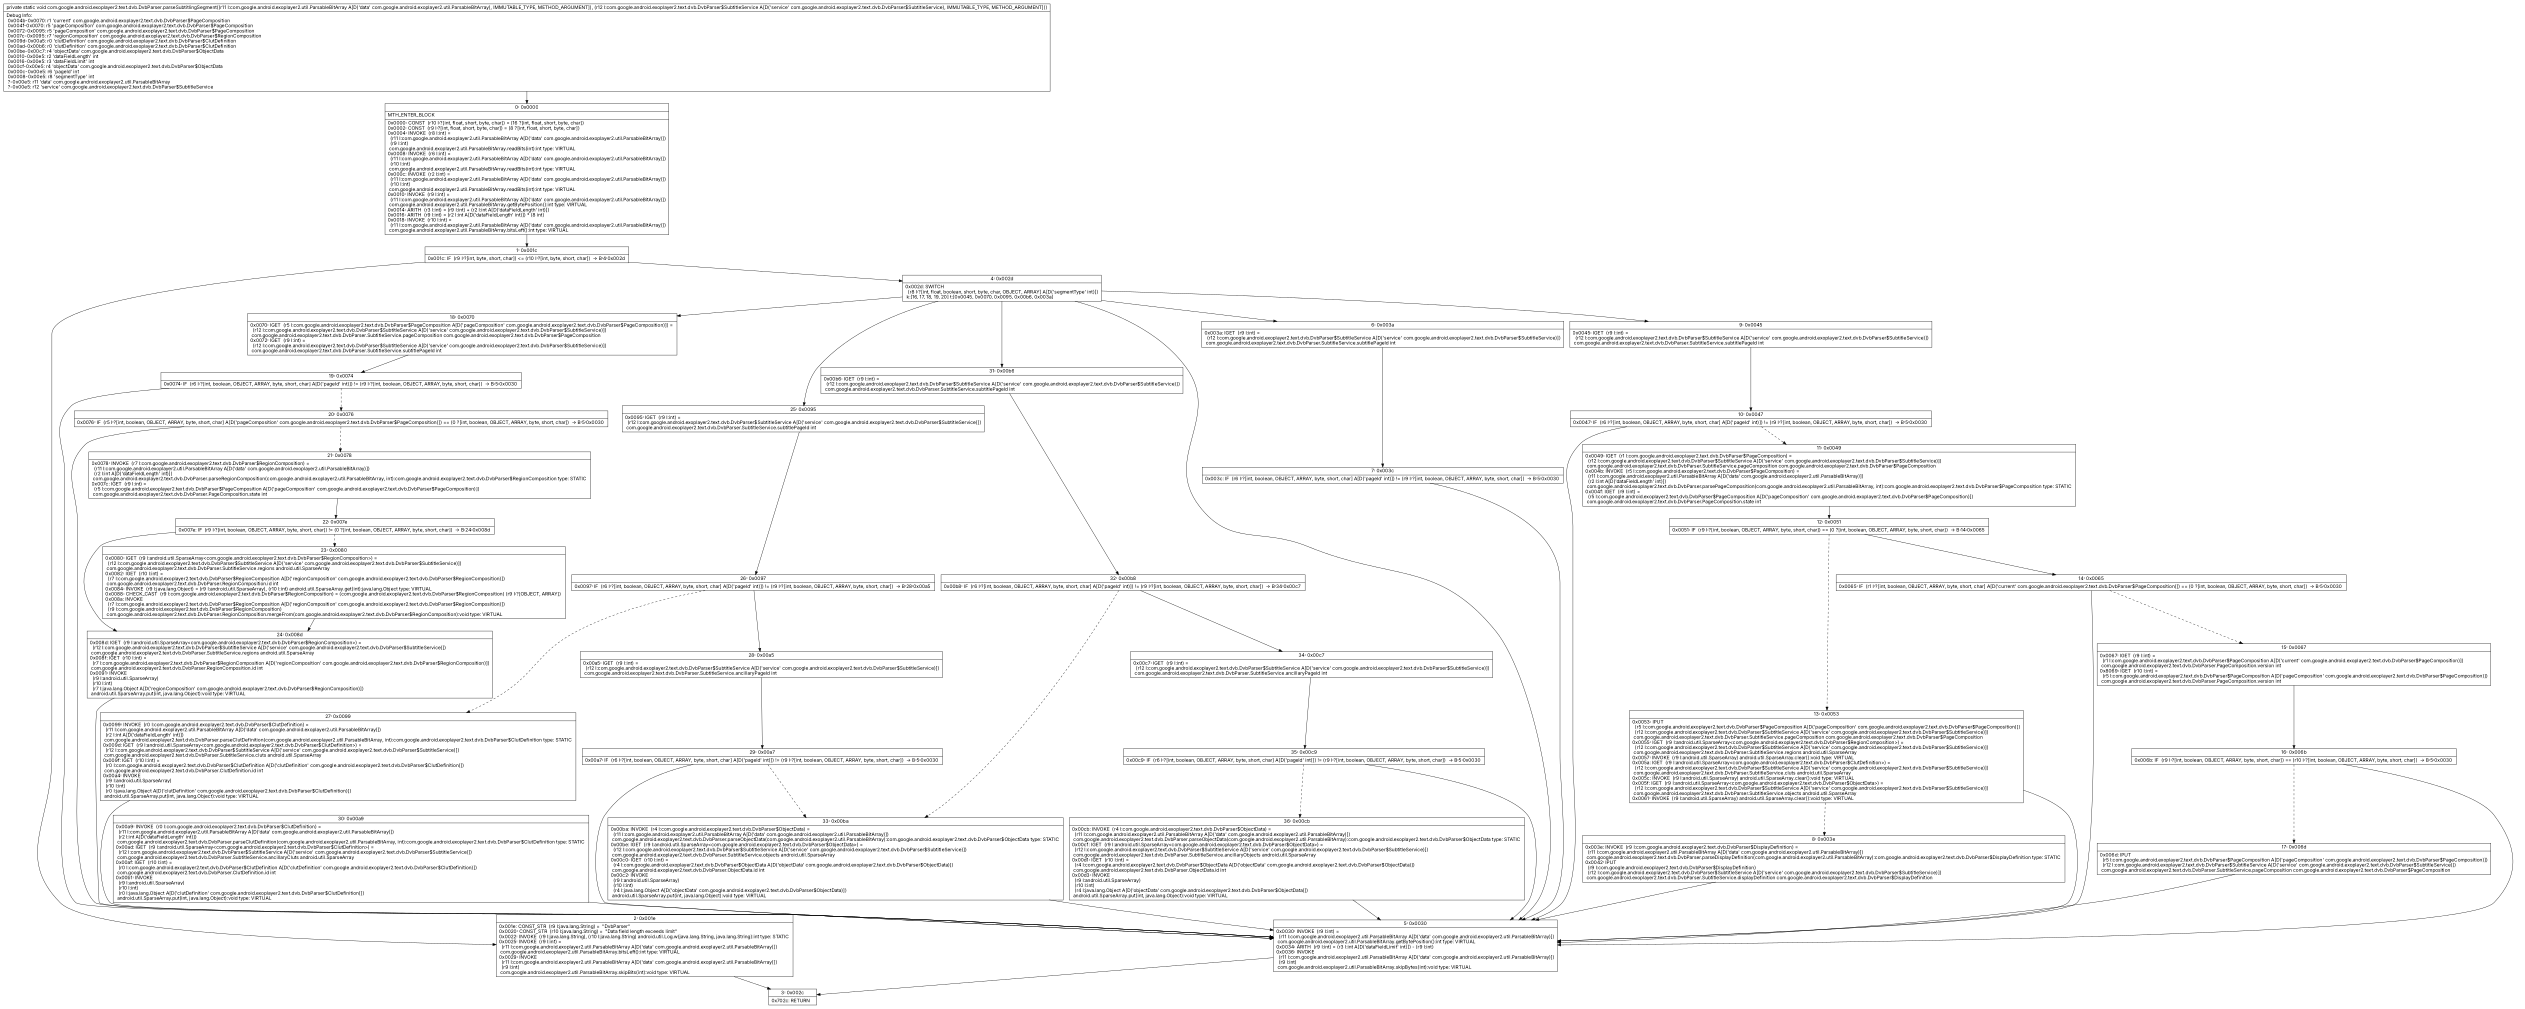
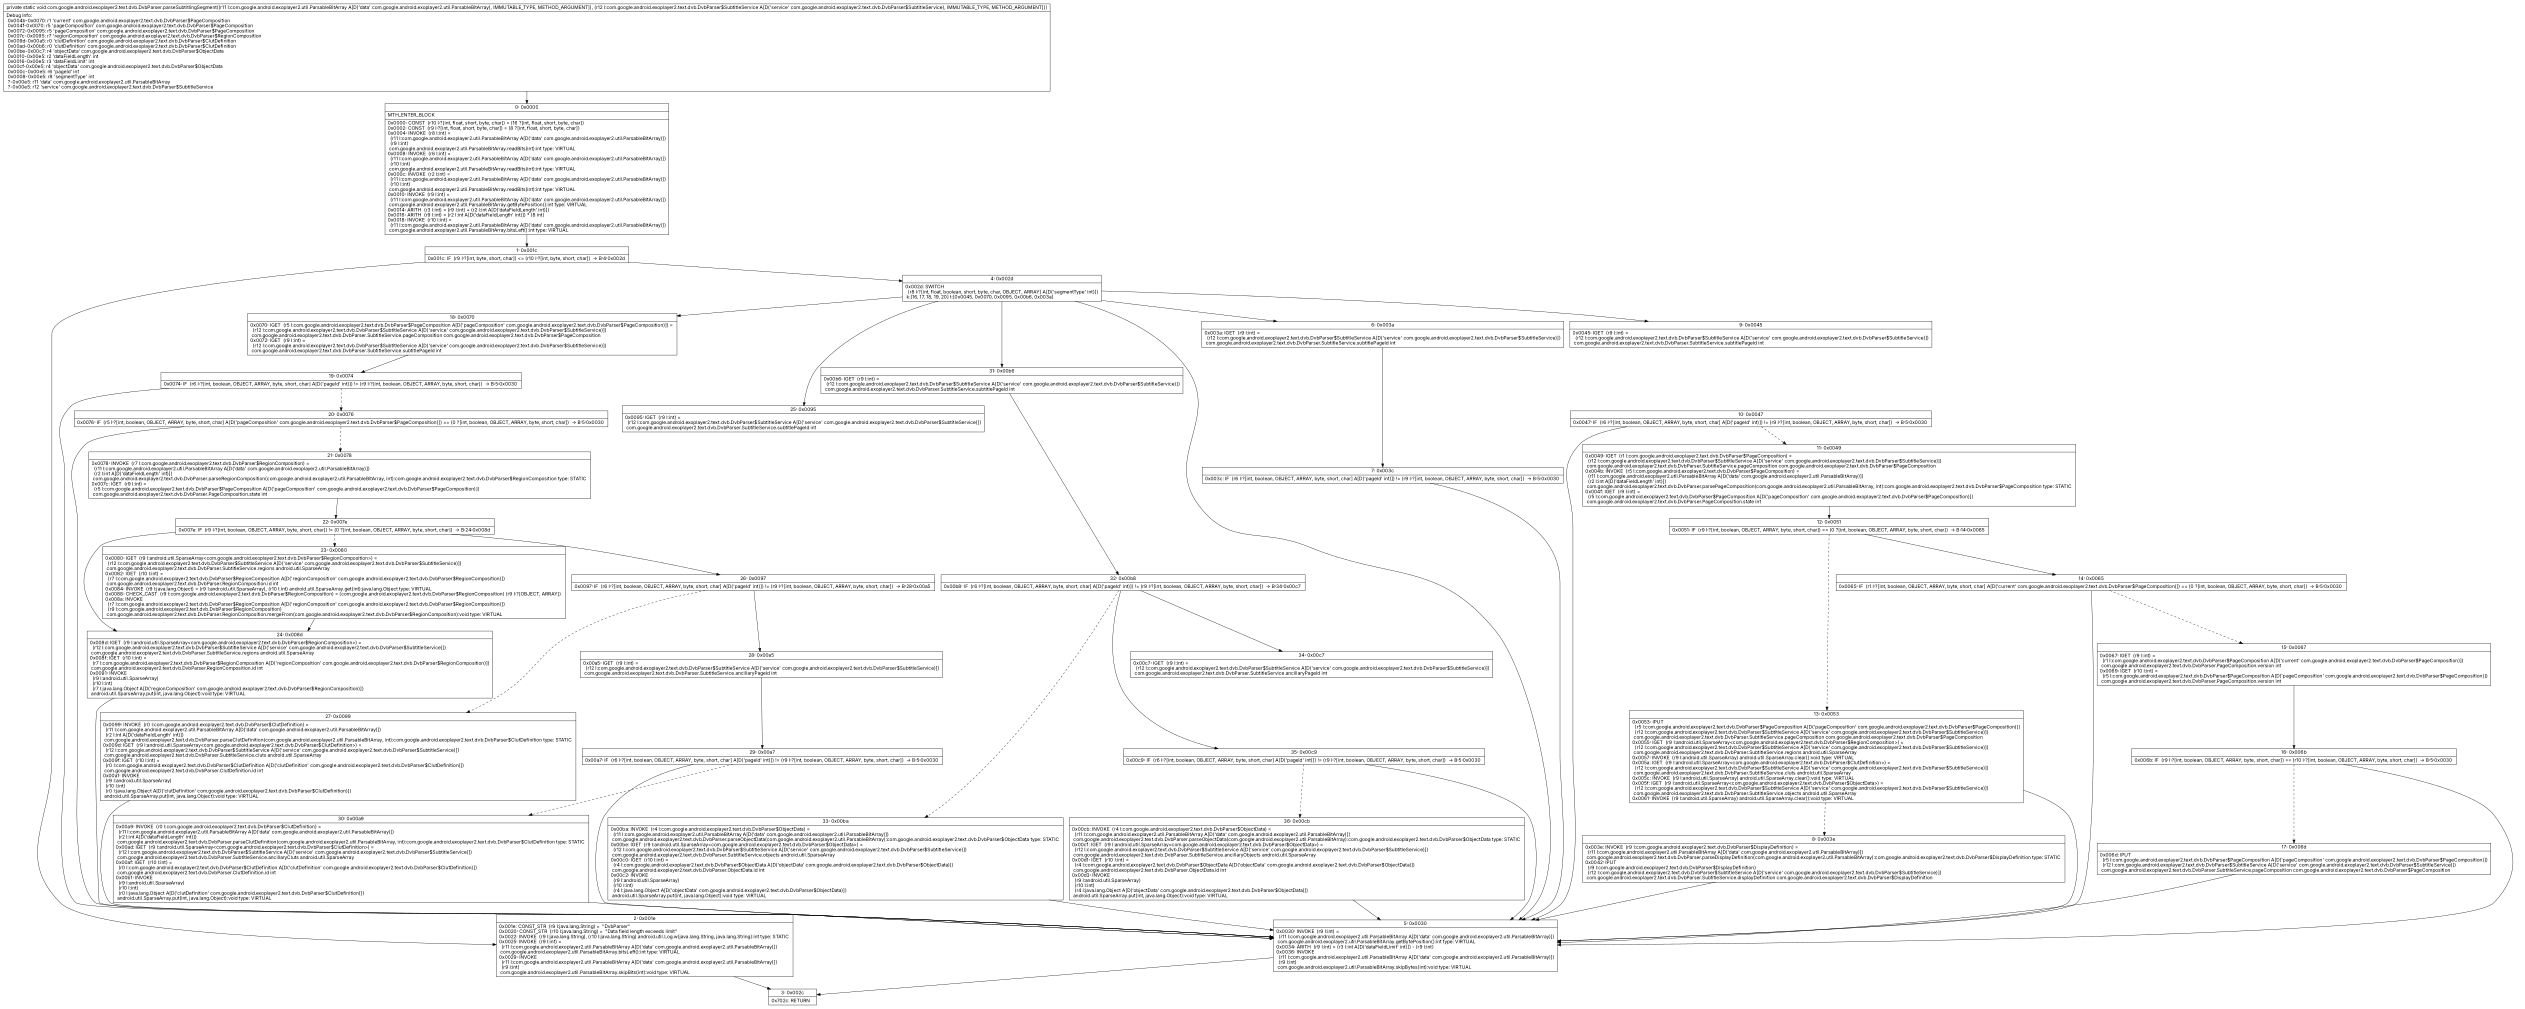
(1751, 377) -> none
(778, 502) -> (585, 549)
(2130, 671) -> (2130, 671)
(1308, 711) -> (1125, 694)
(123, 776) -> (122, 776)
(786, 790) -> (637, 788)
